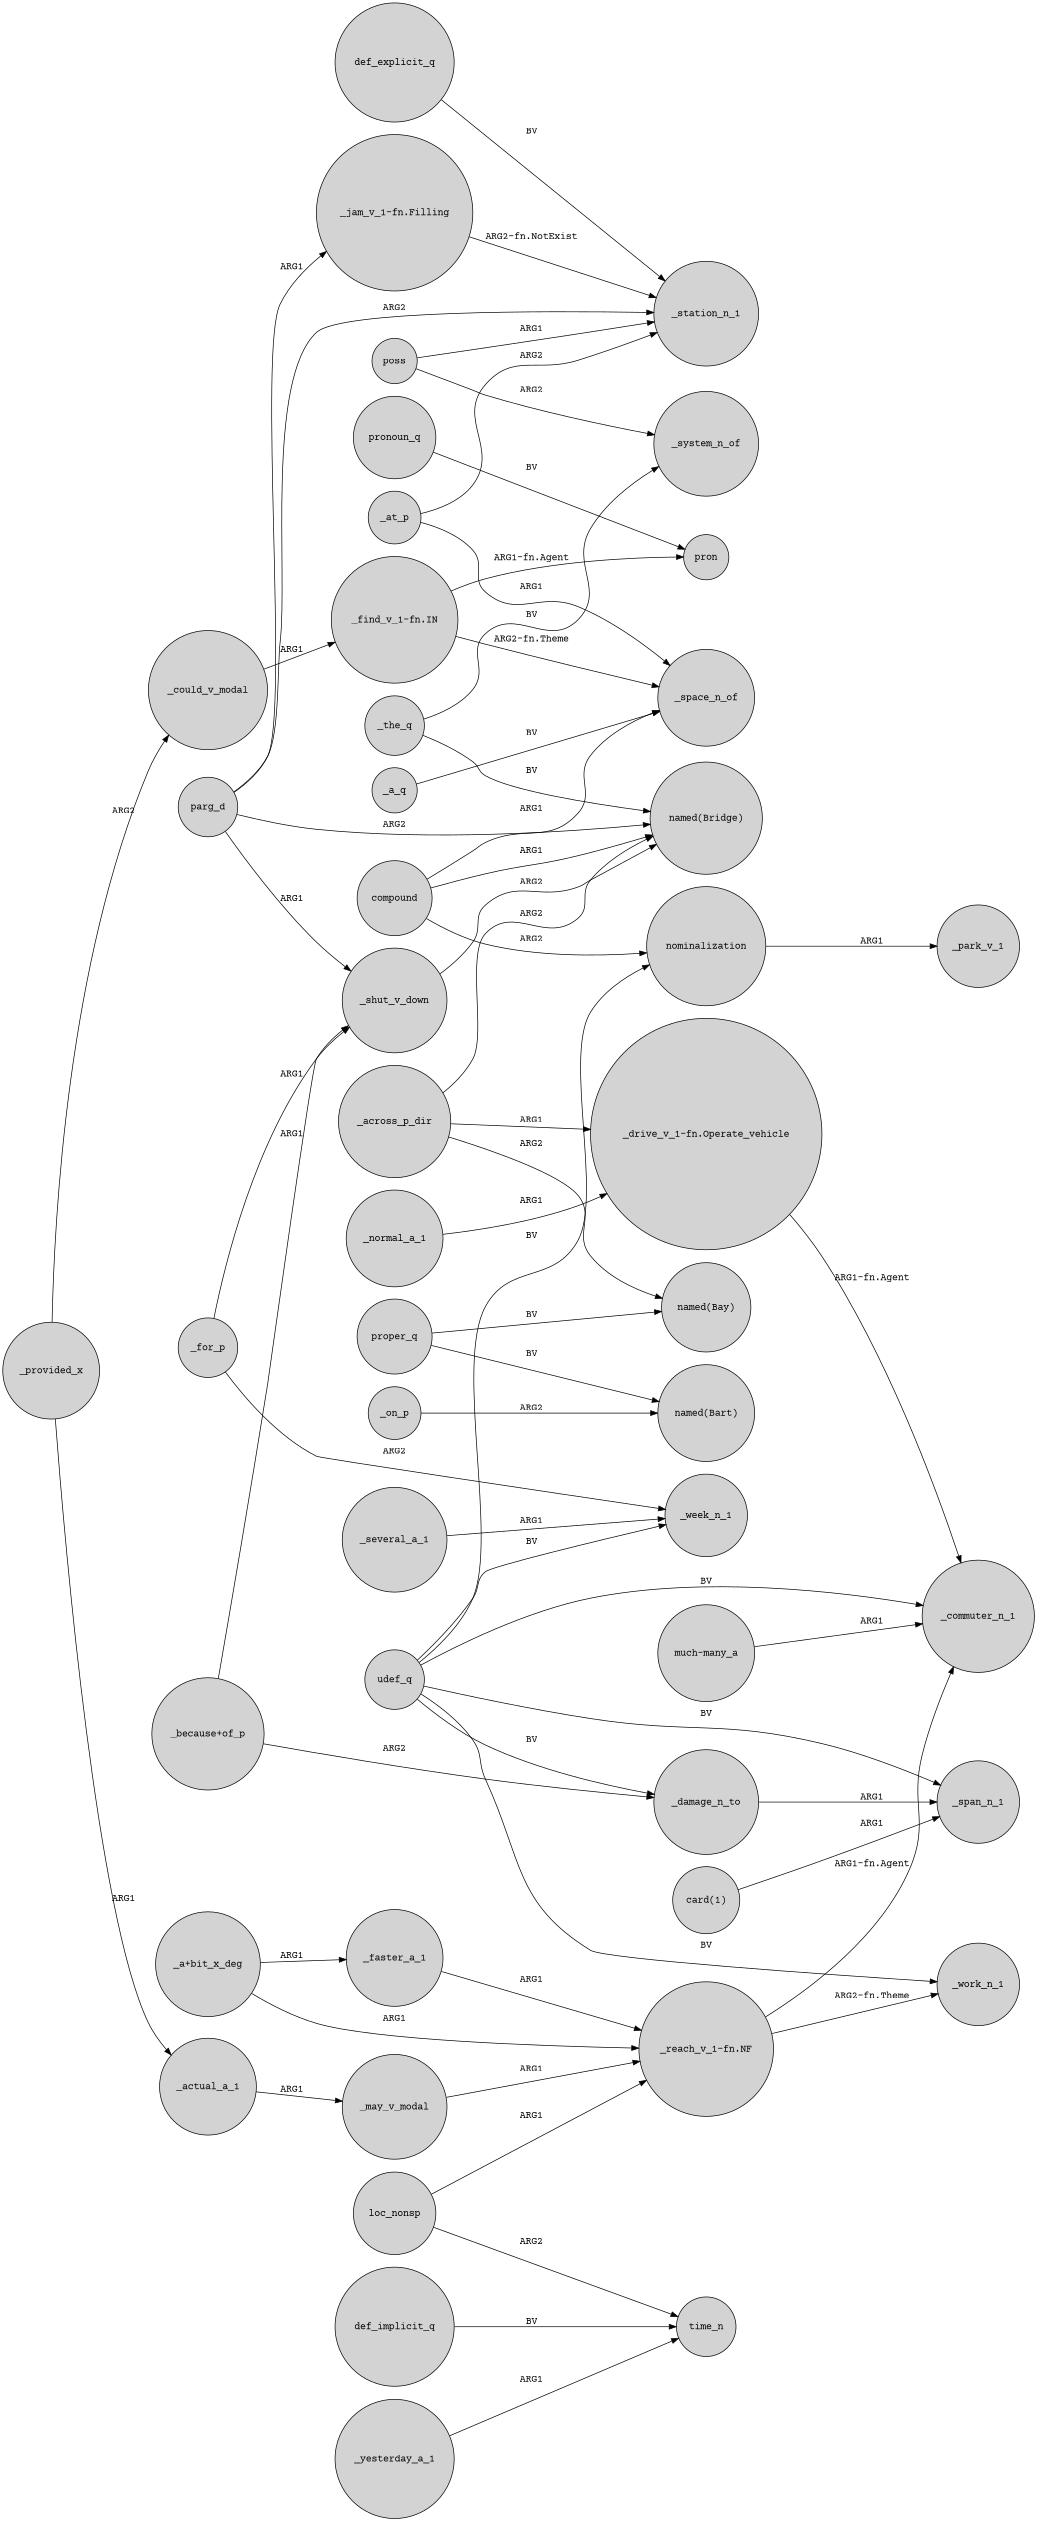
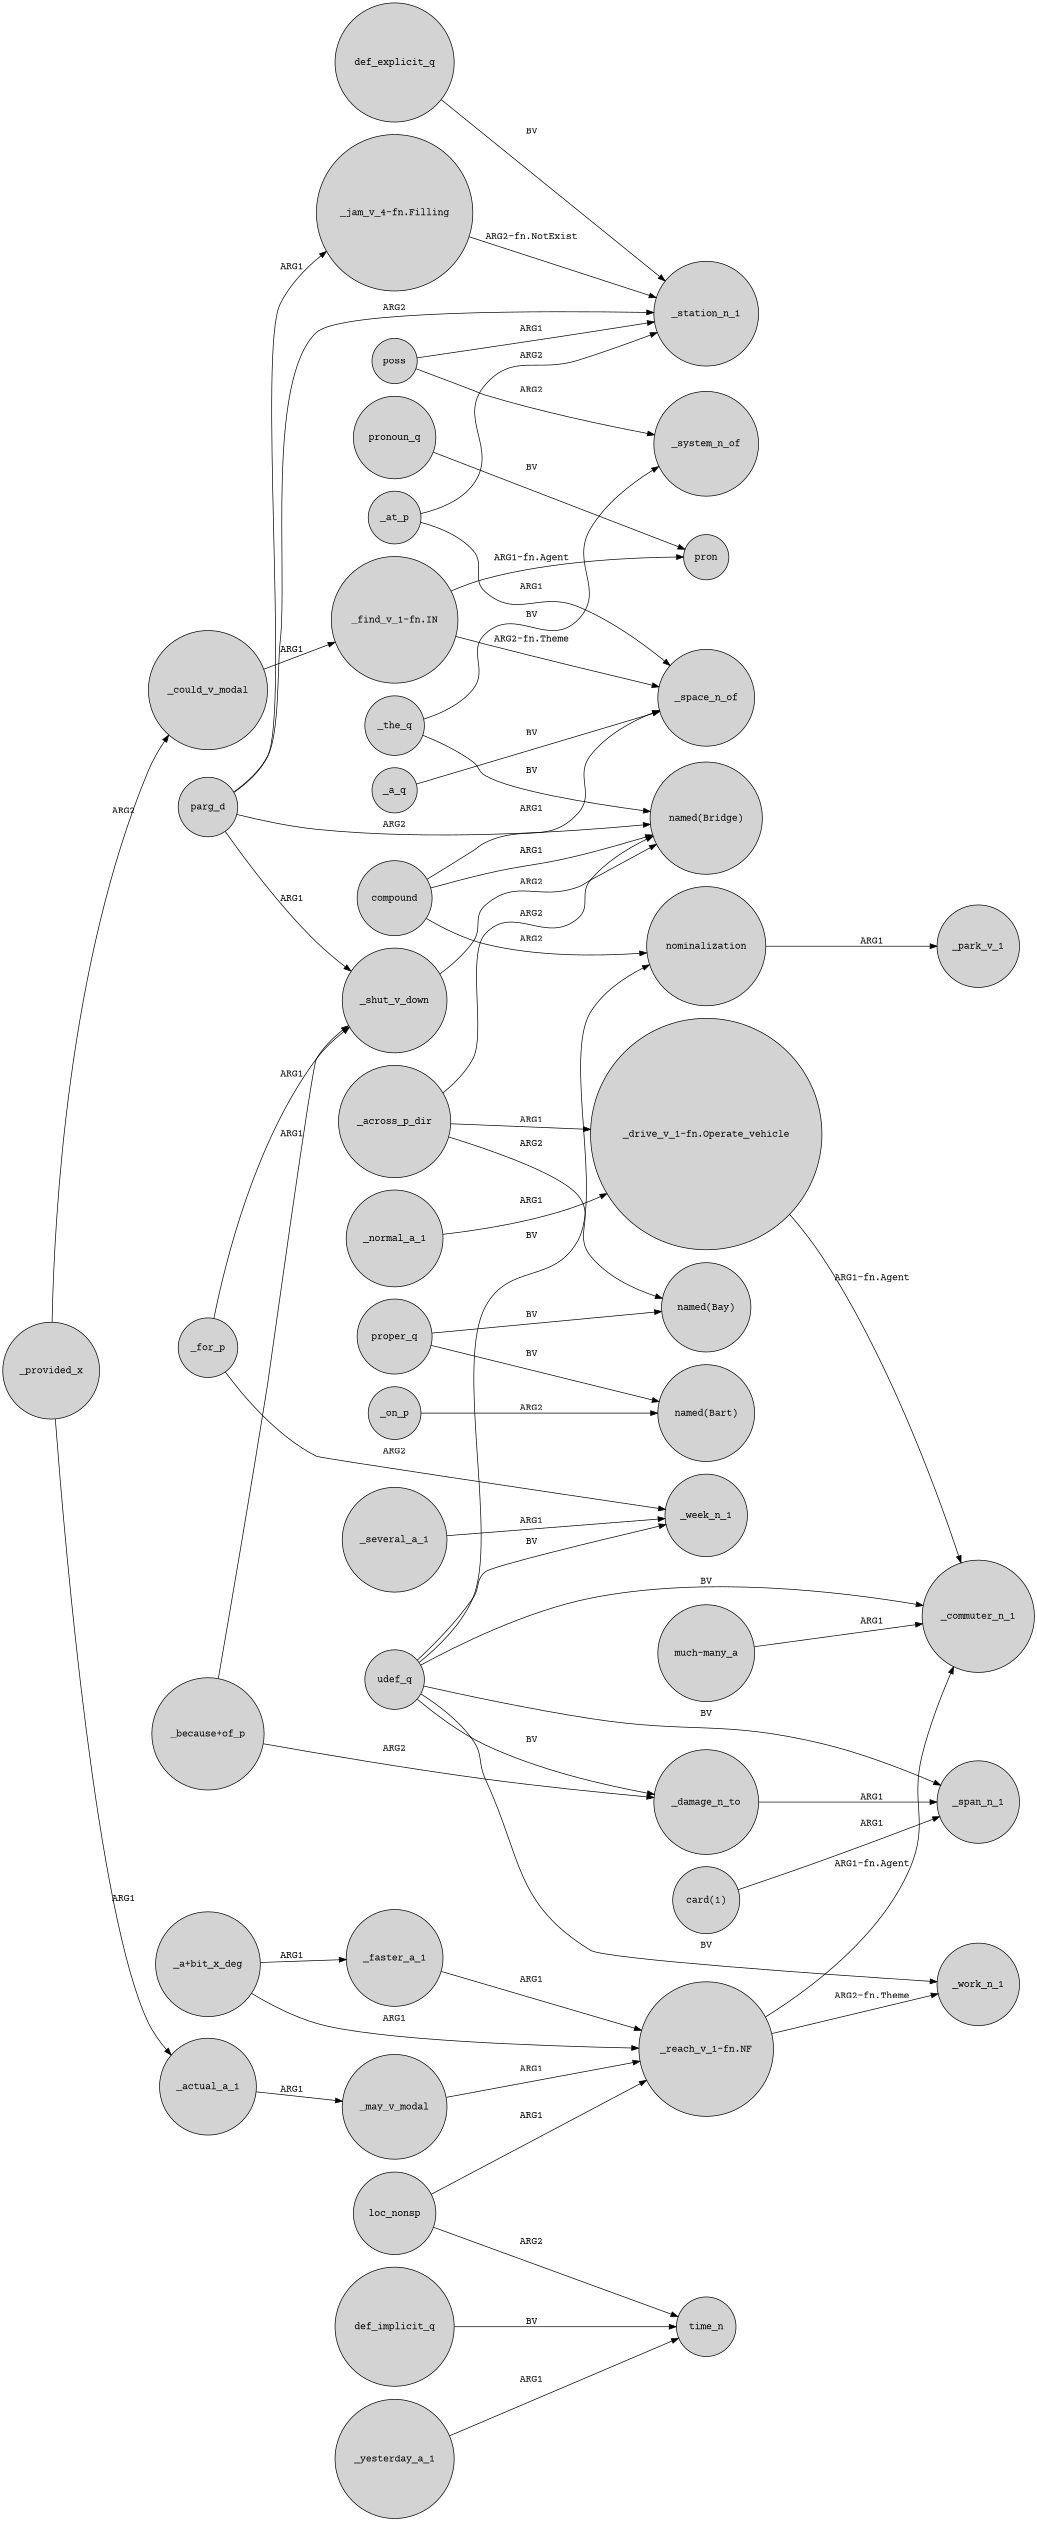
(395, 213) -> (395, 213)
